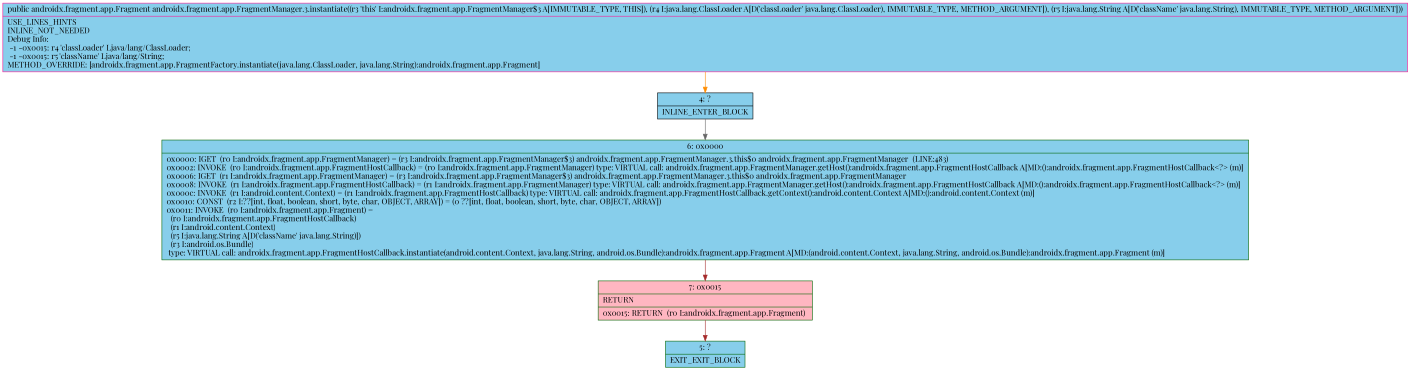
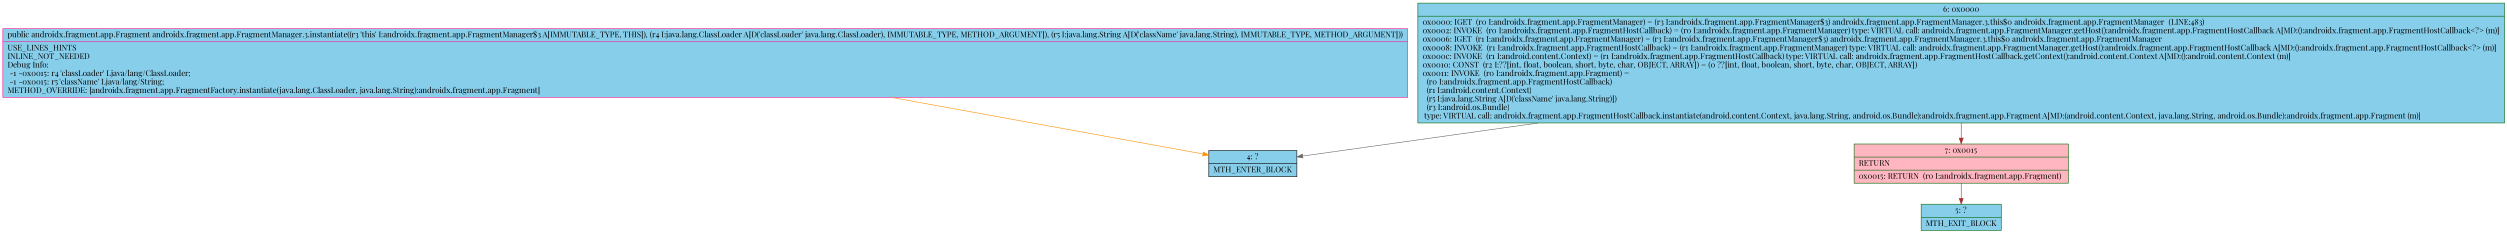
(705, 112) -> (1253, 170)
(705, 127) -> (1420, 140)
(705, 360) -> (1961, 224)
